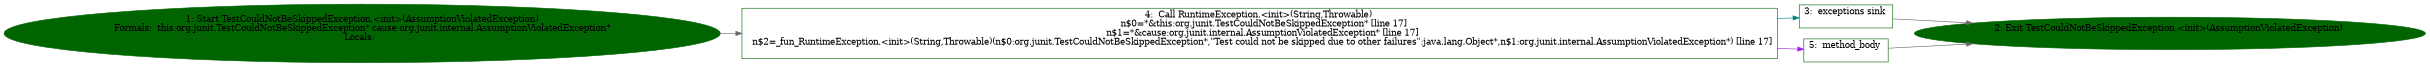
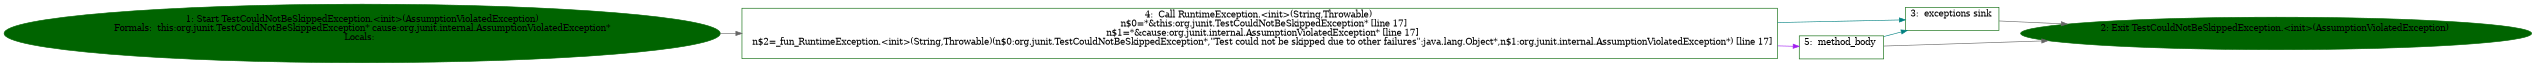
none -> (1892, 34)
